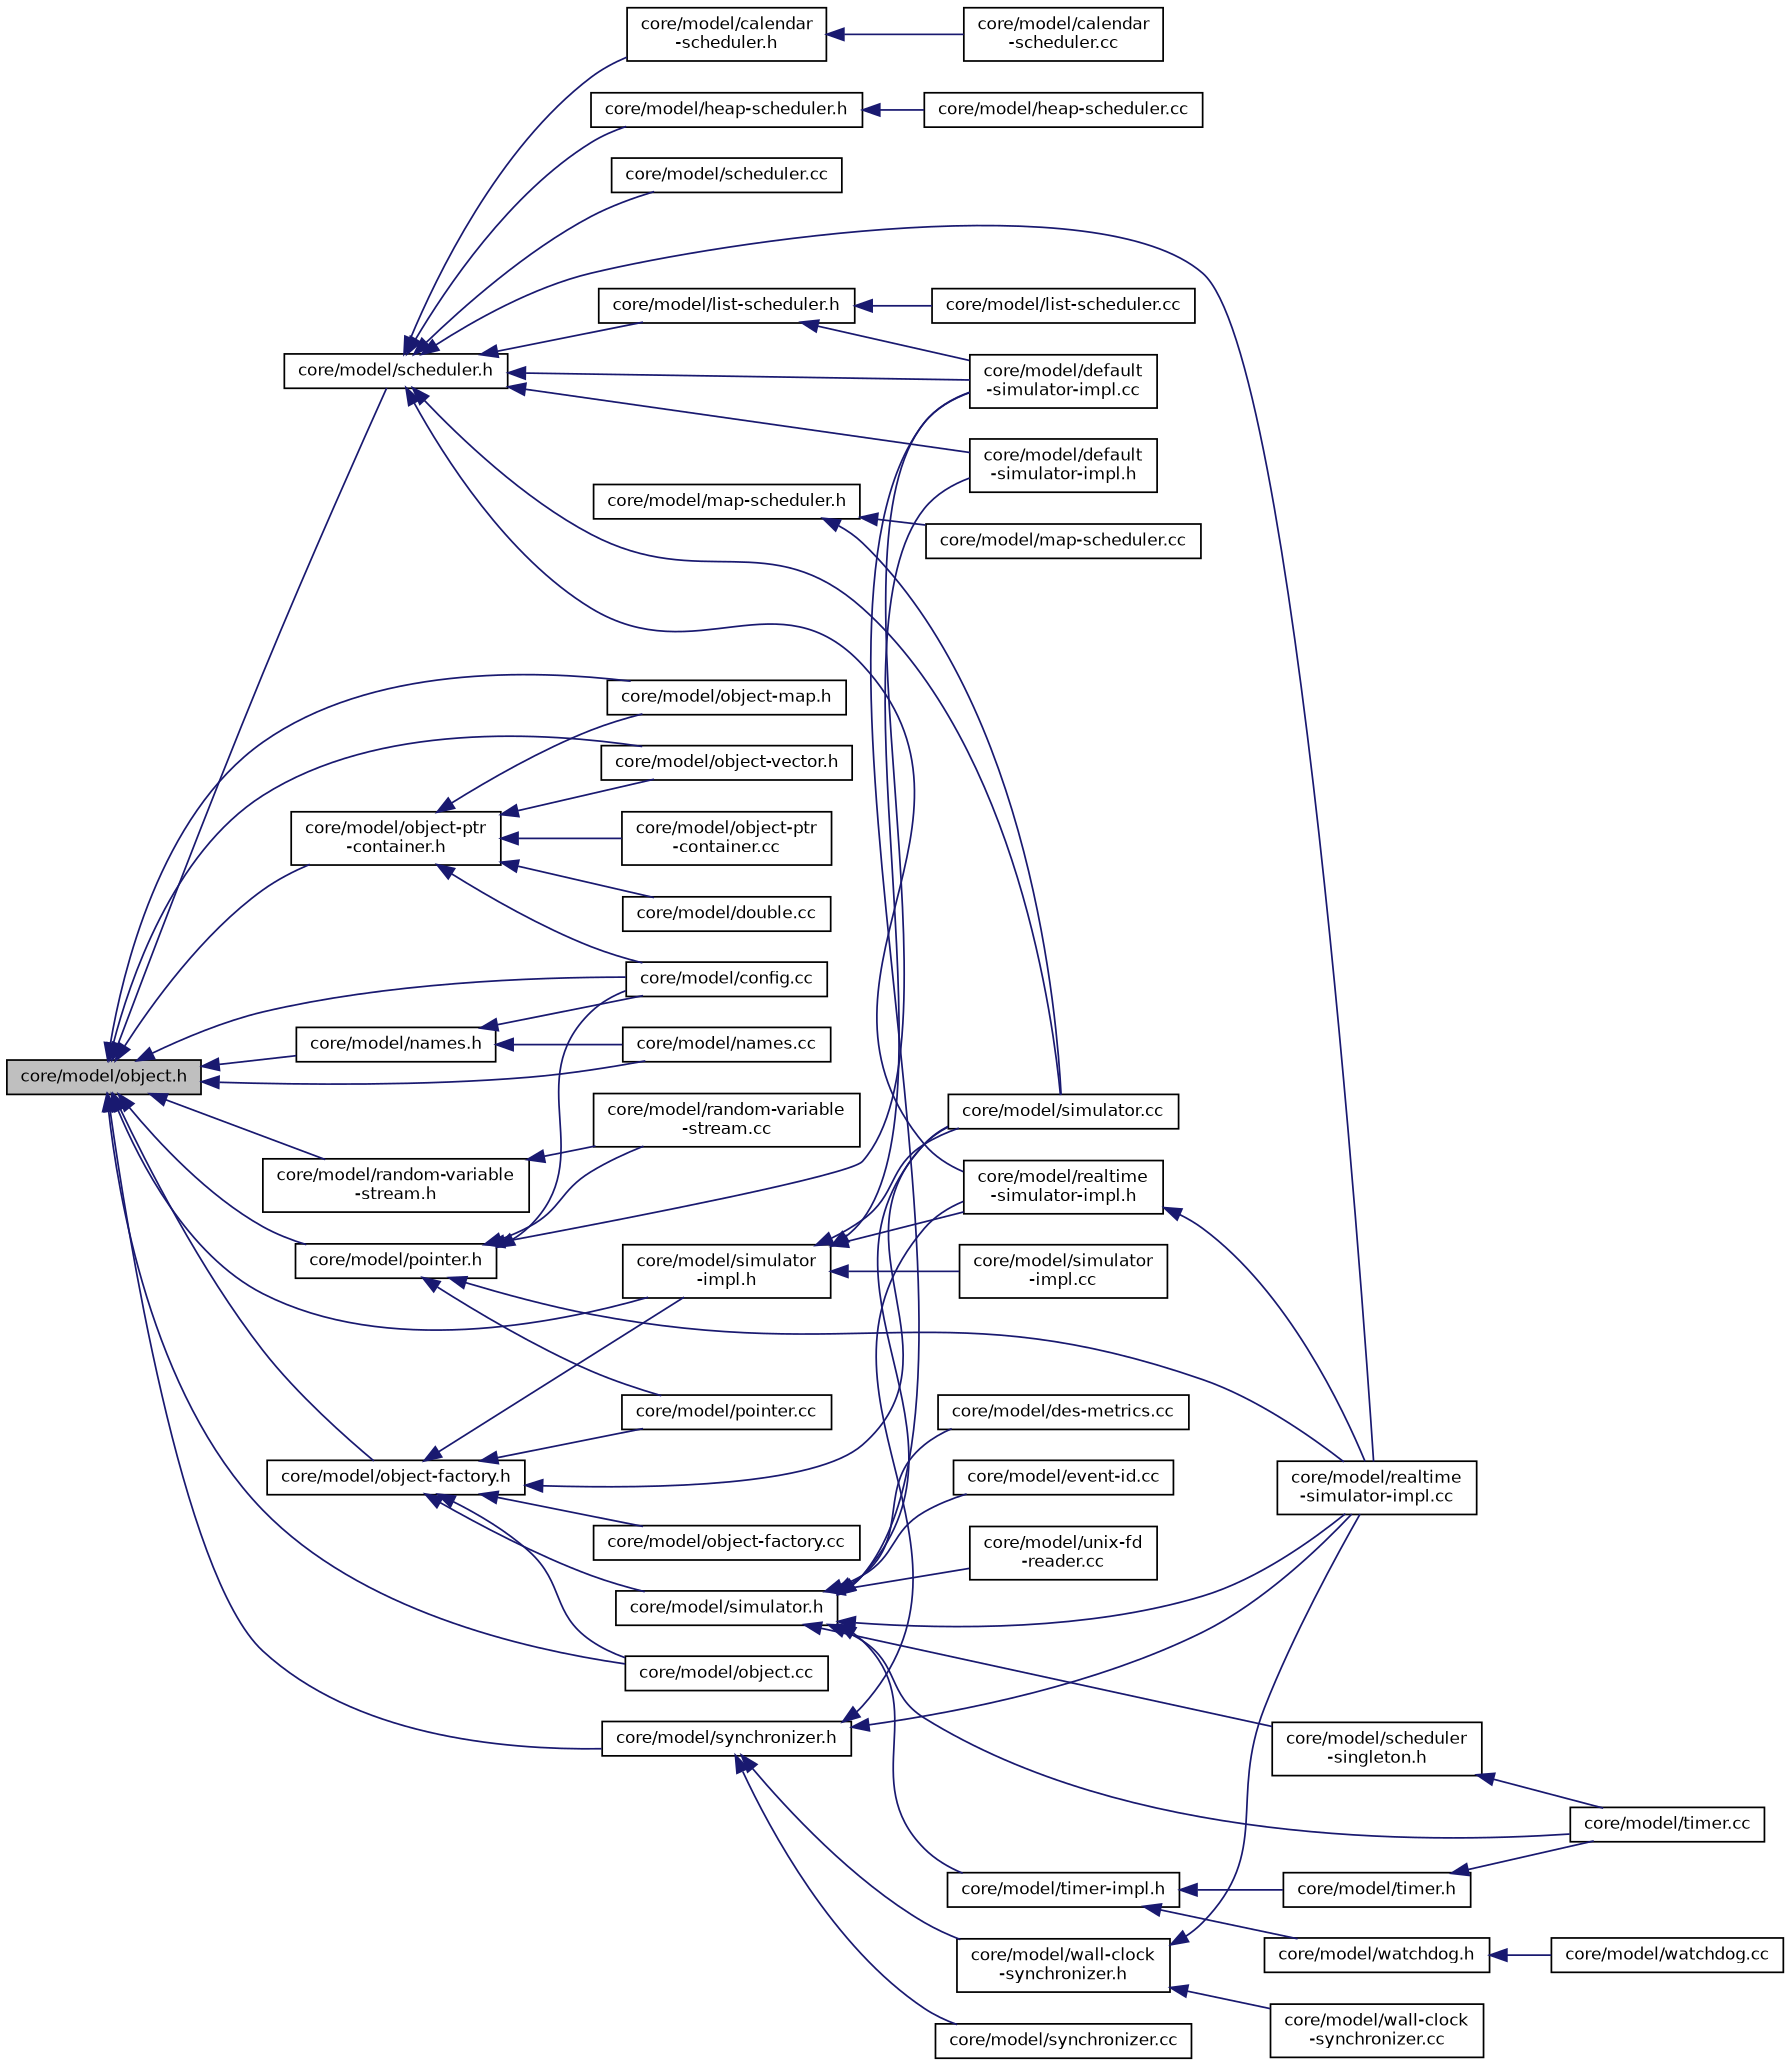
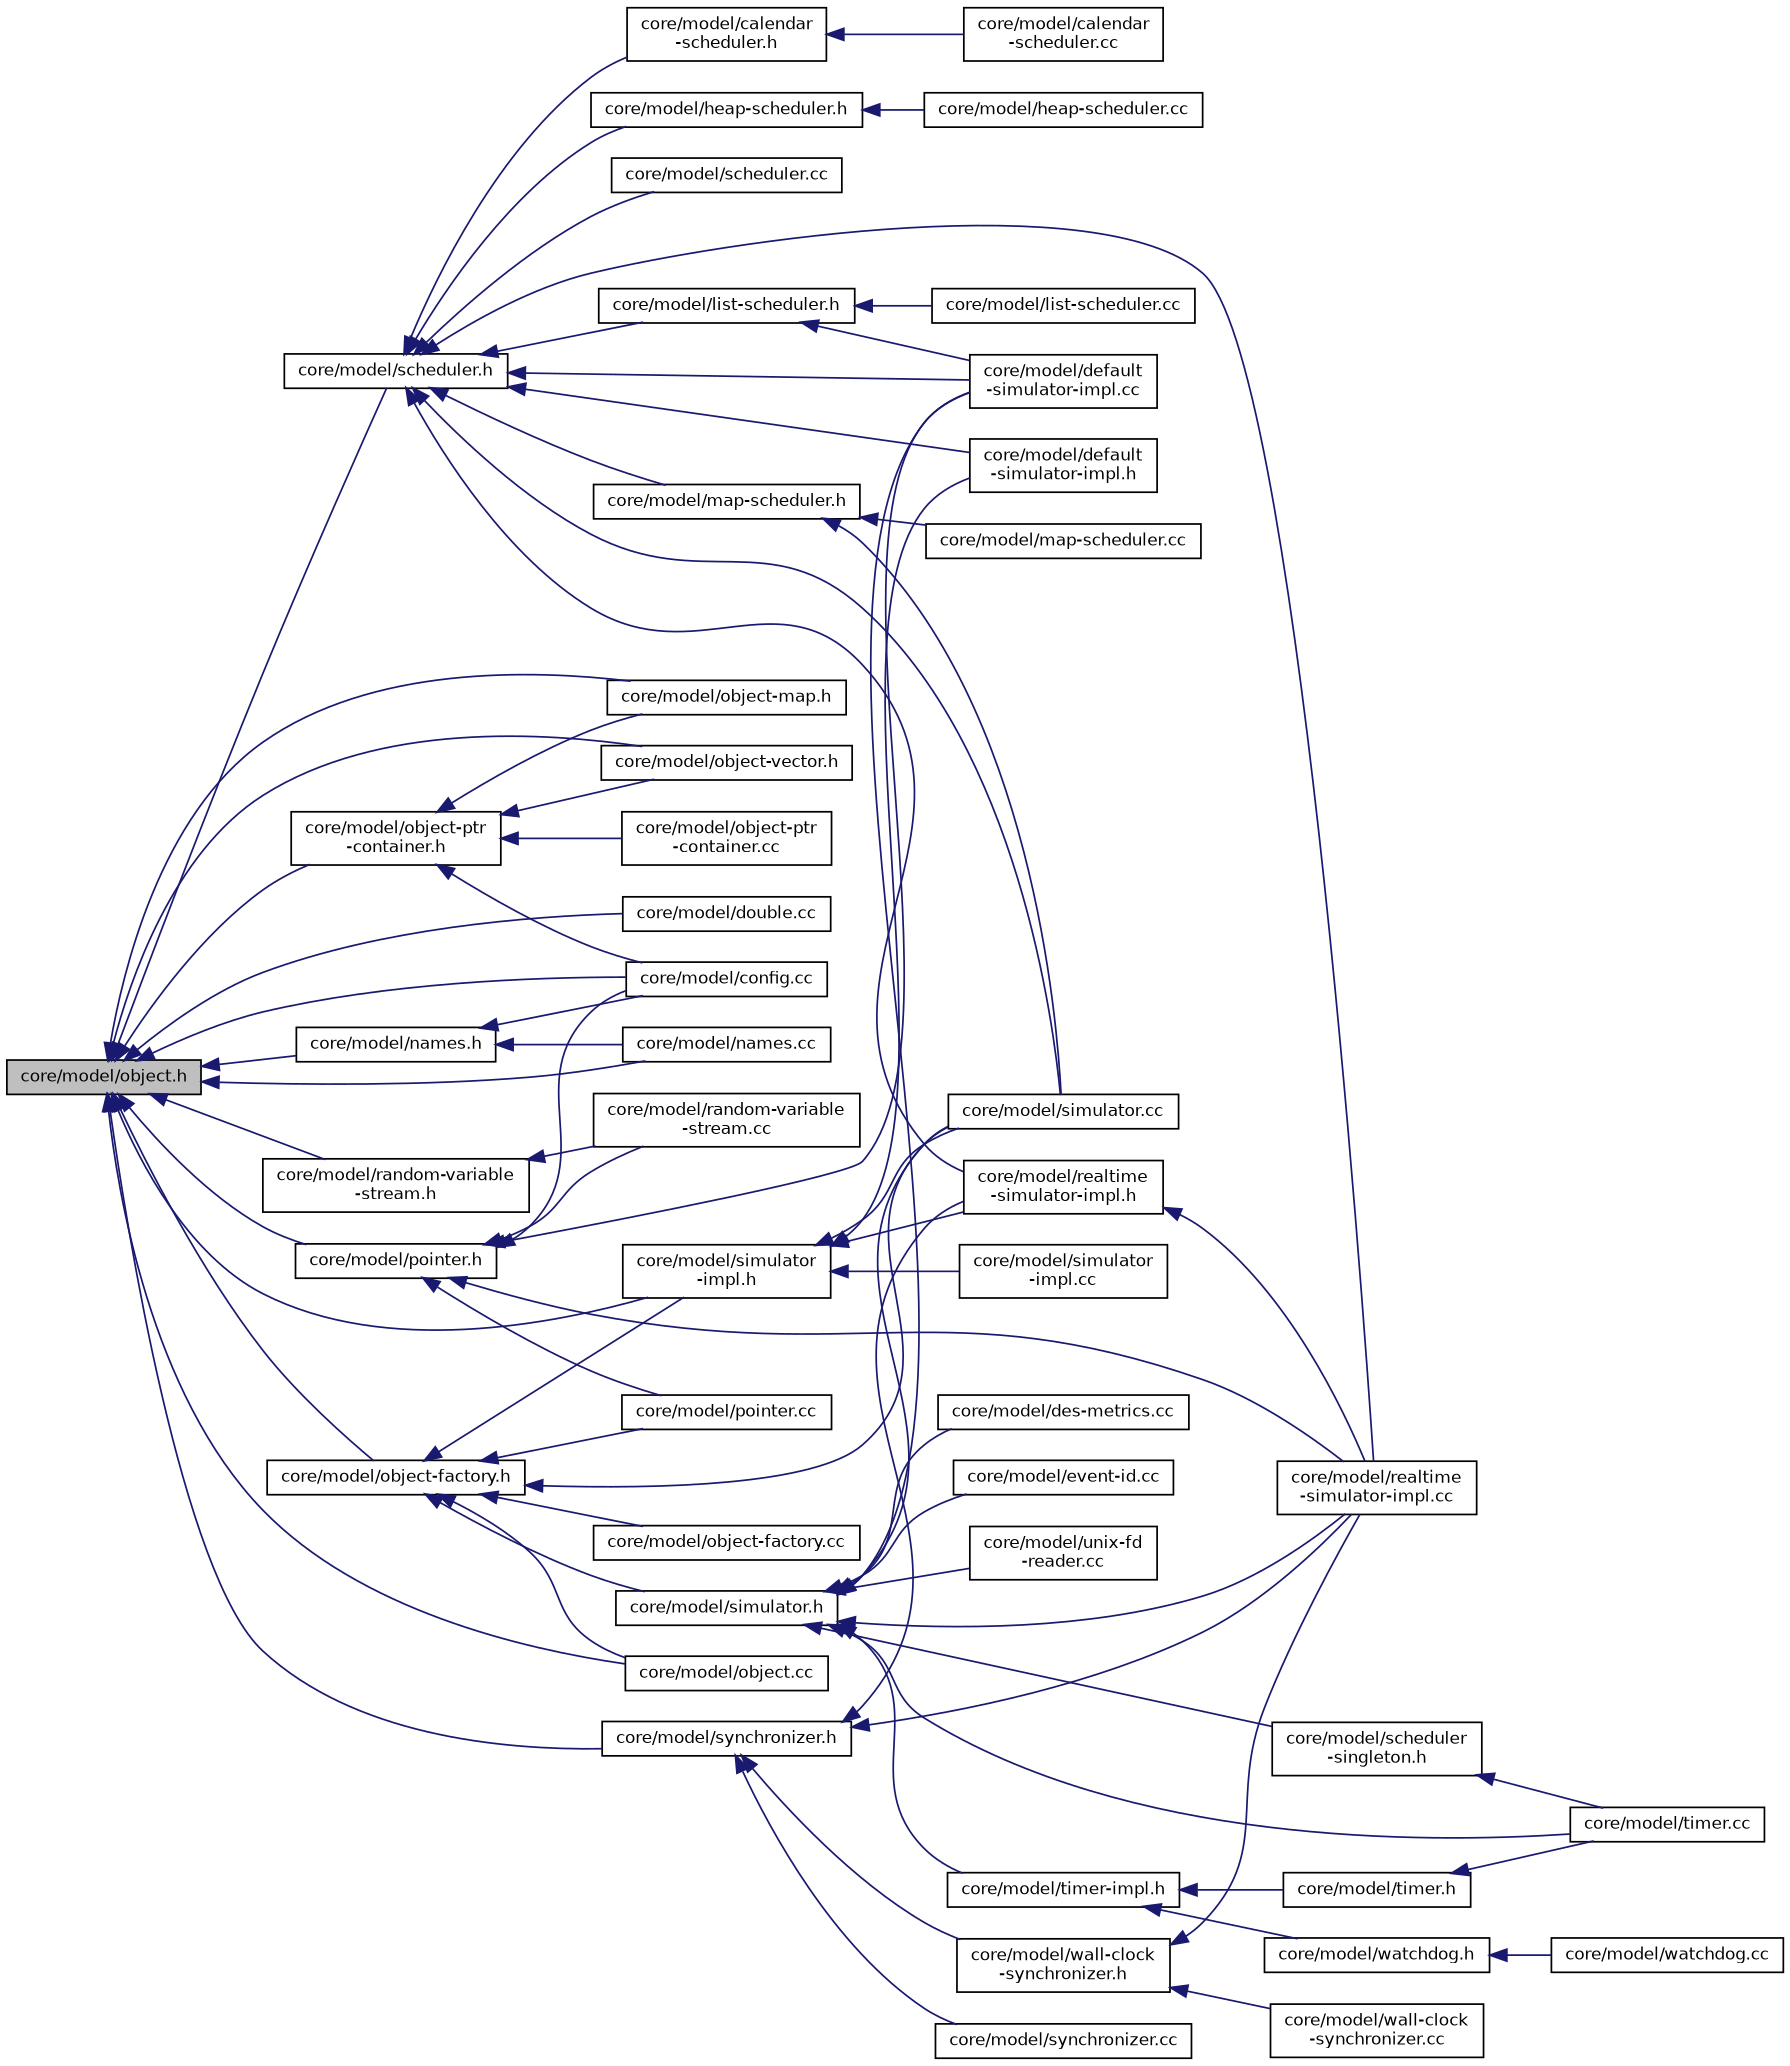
none -> (554, 445)
(586, 882) -> (368, 943)
